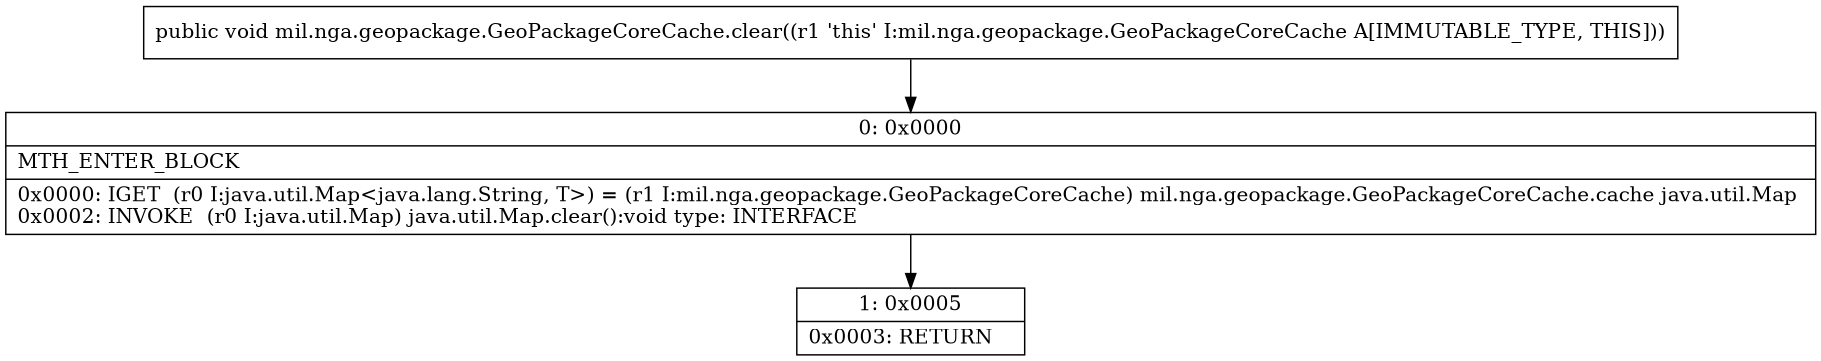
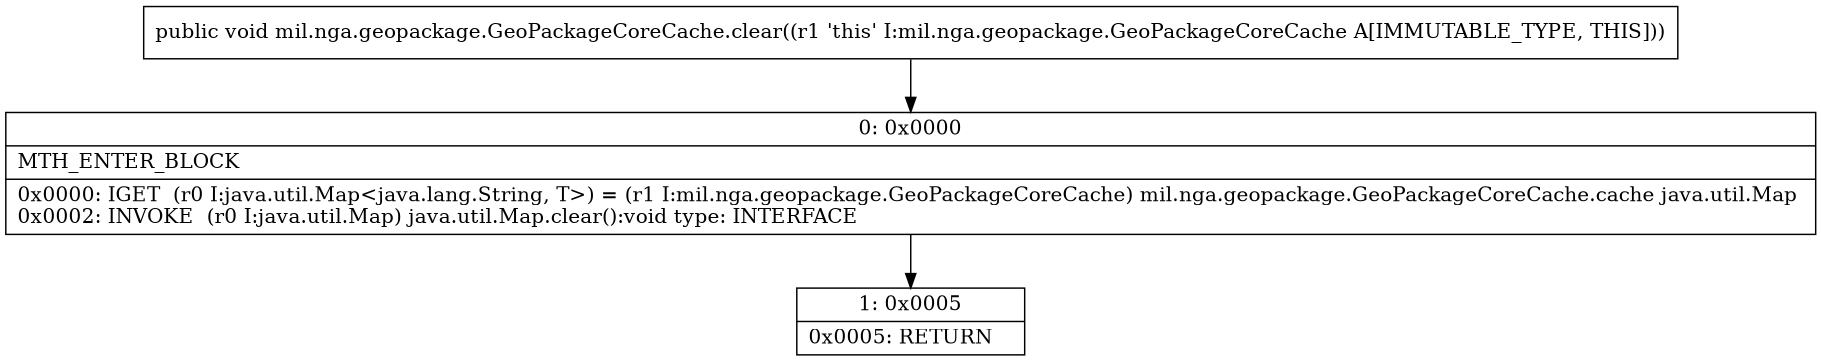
(911, 337) -> (911, 337)
